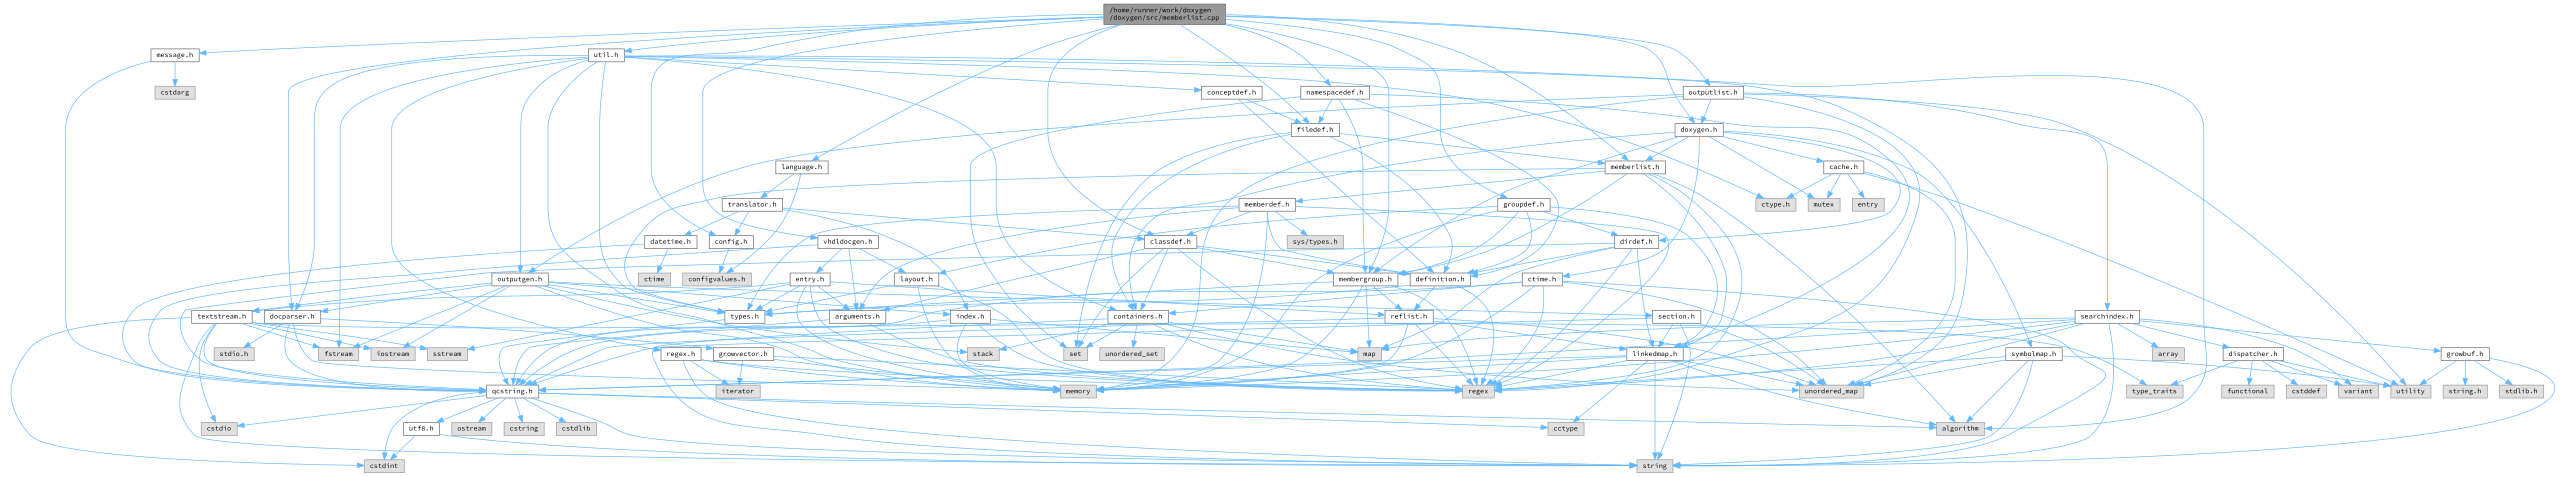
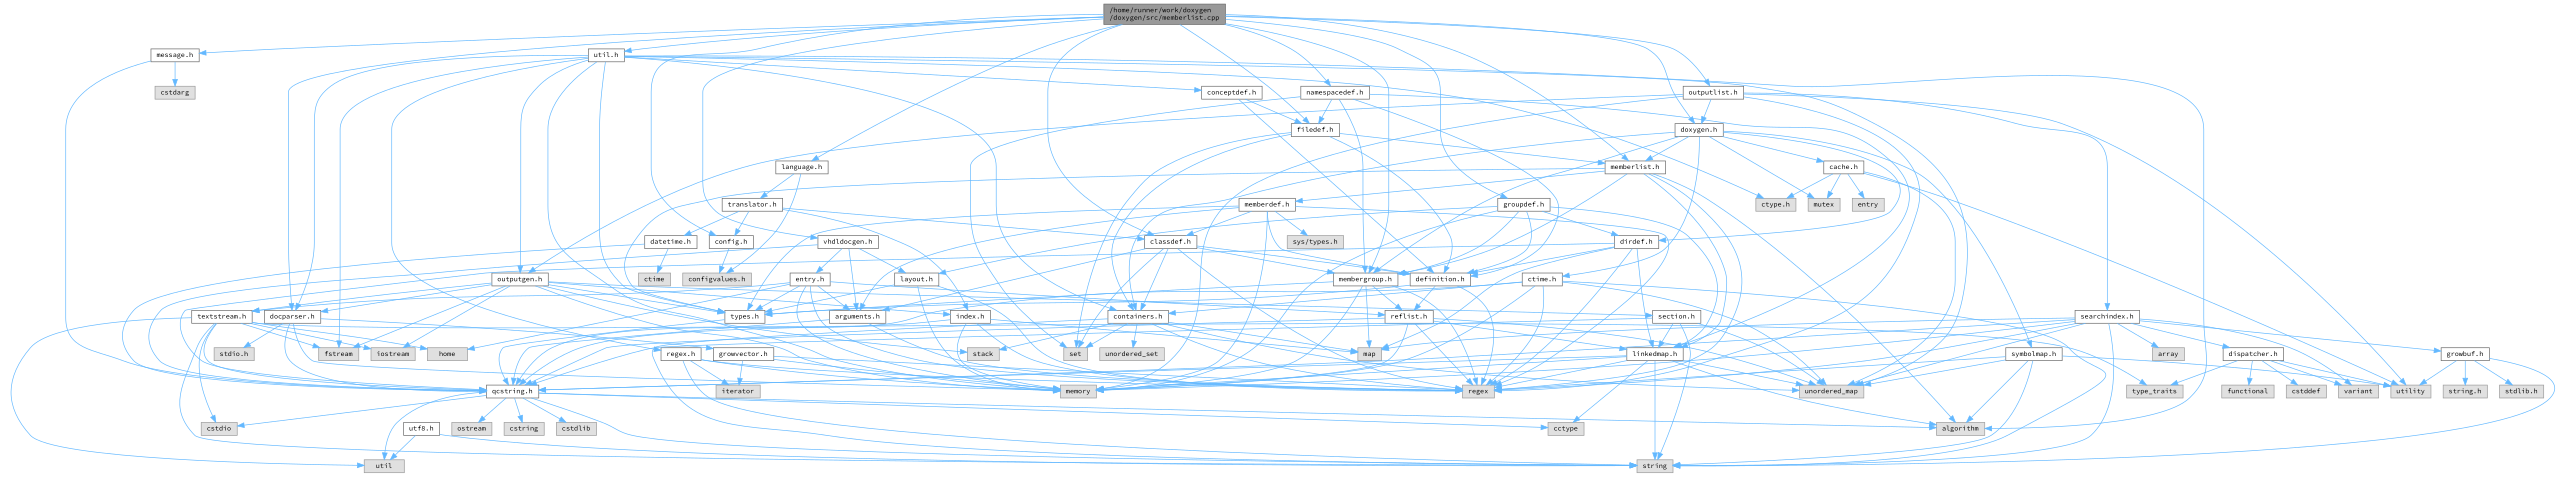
(447, 354) -> (447, 354)
(470, 409) -> none
(384, 466) -> (384, 466)
